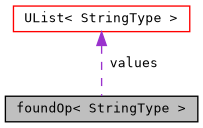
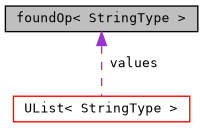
(102, 71) -> (102, 71)
